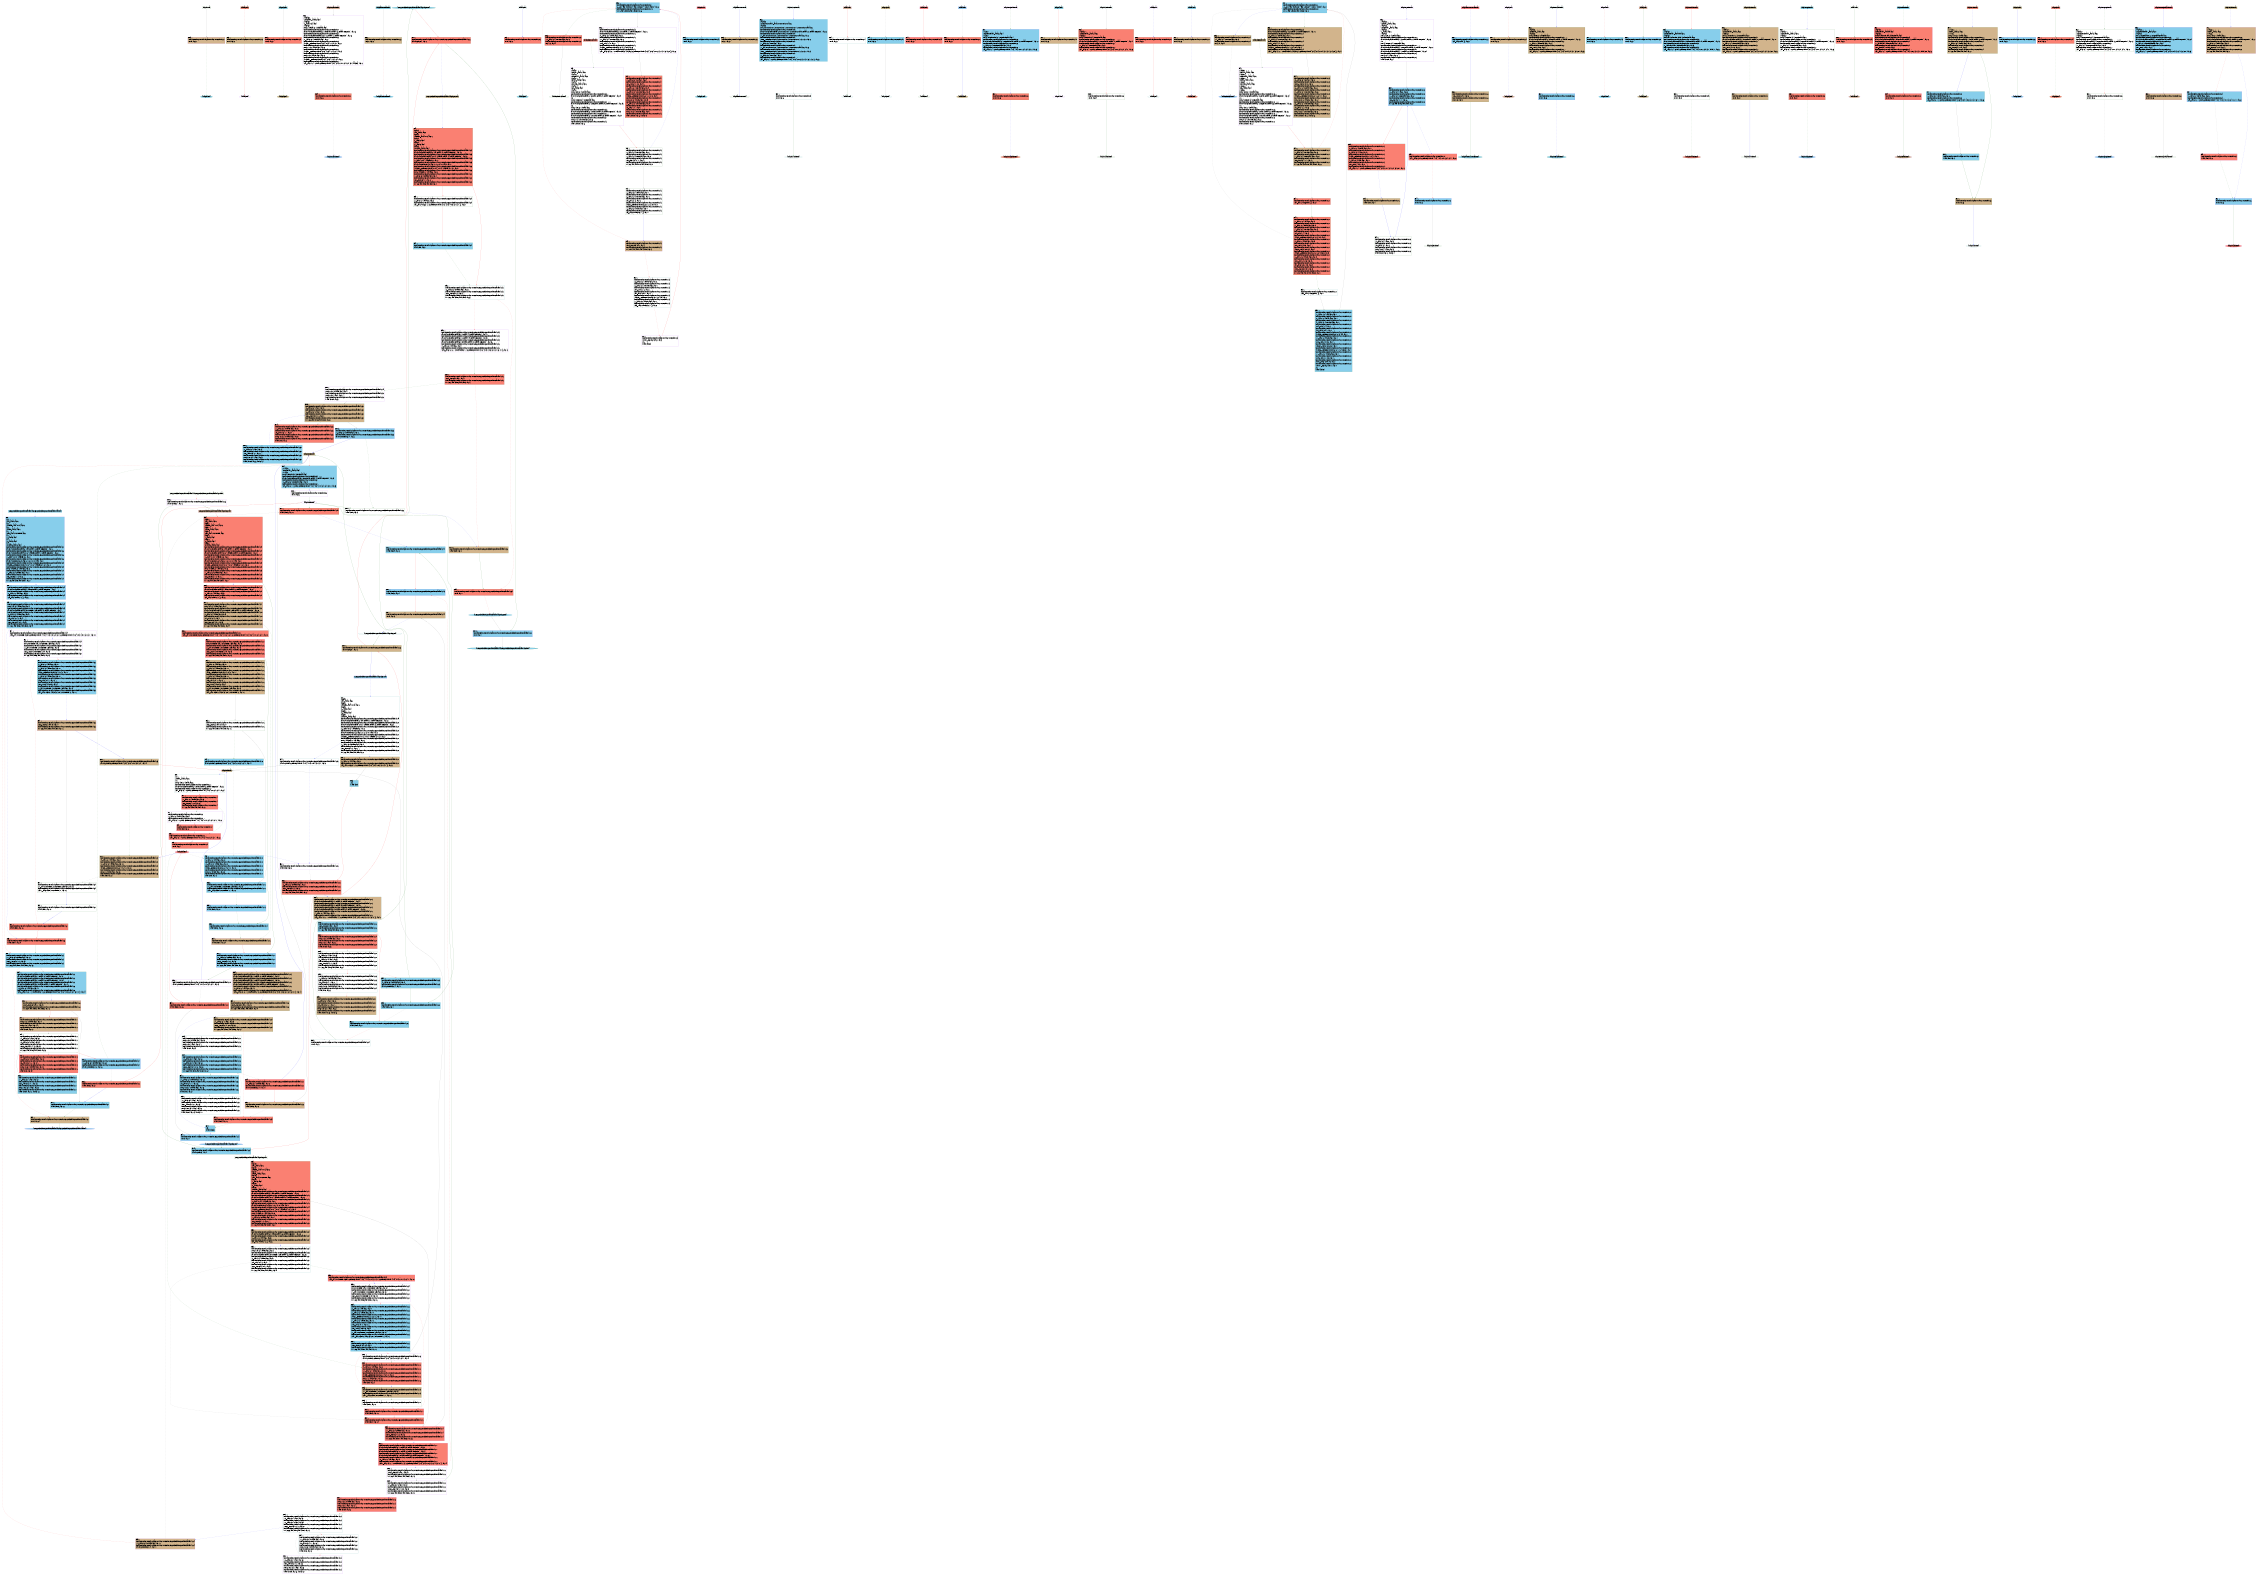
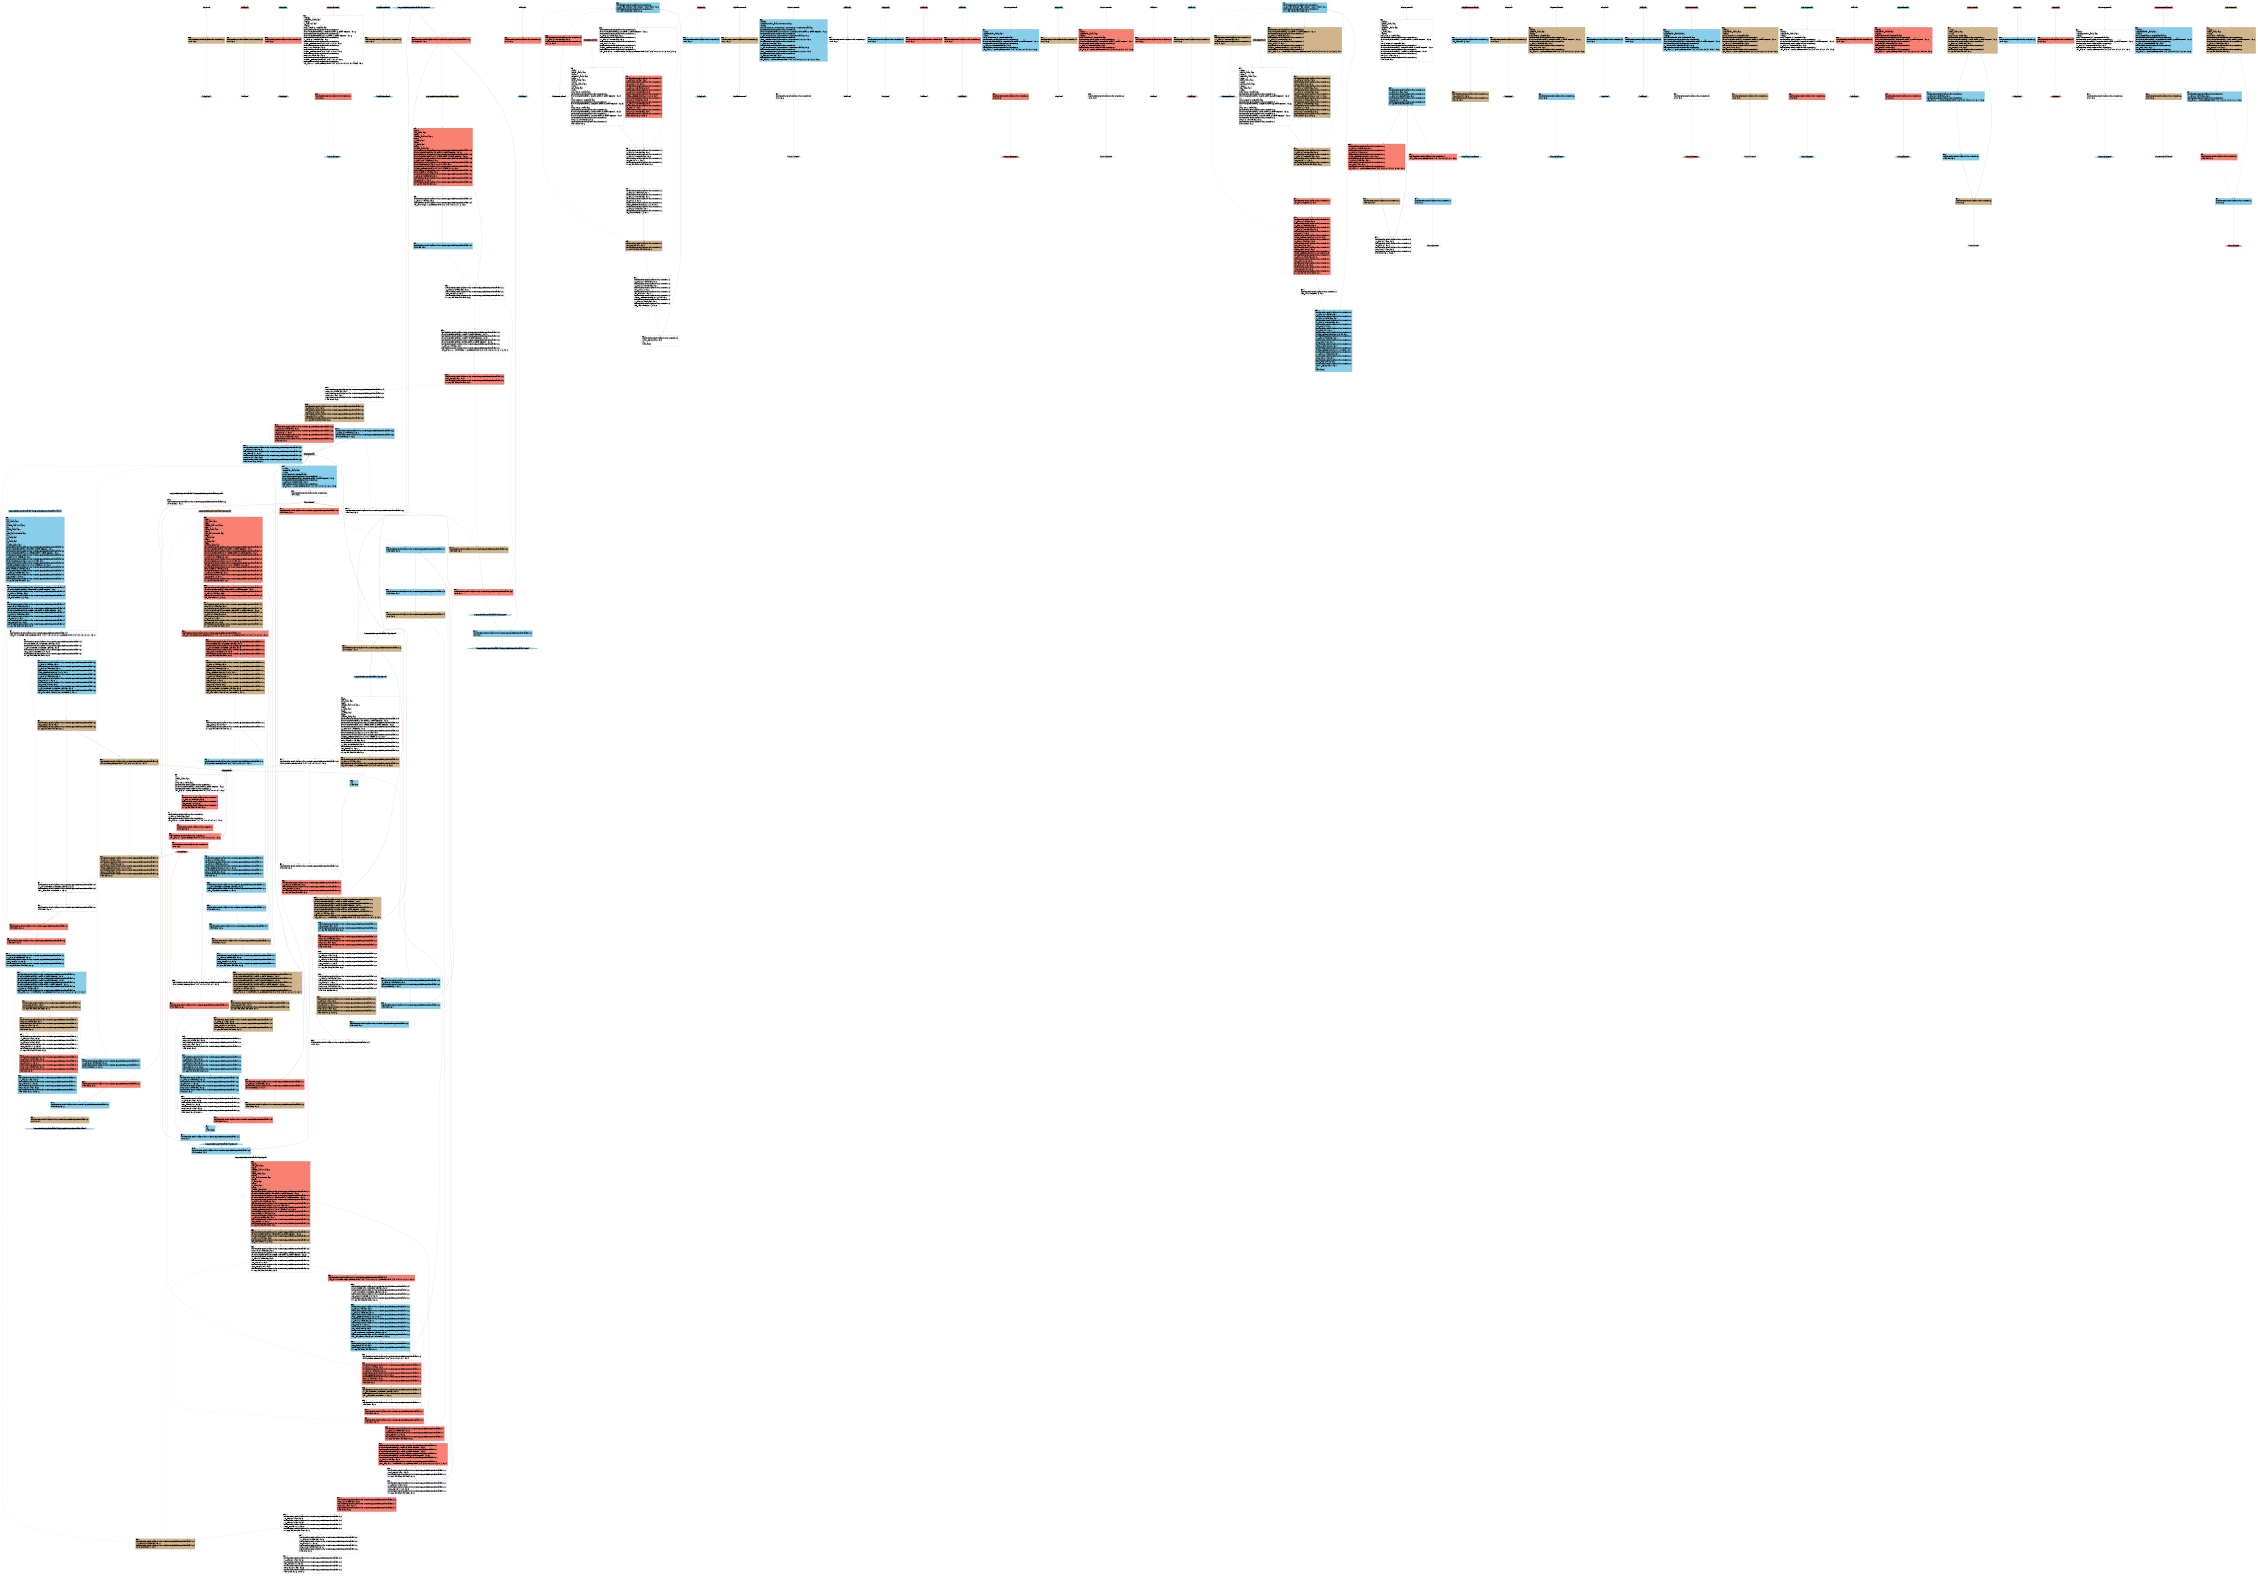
(324, 990) -> (328, 990)
